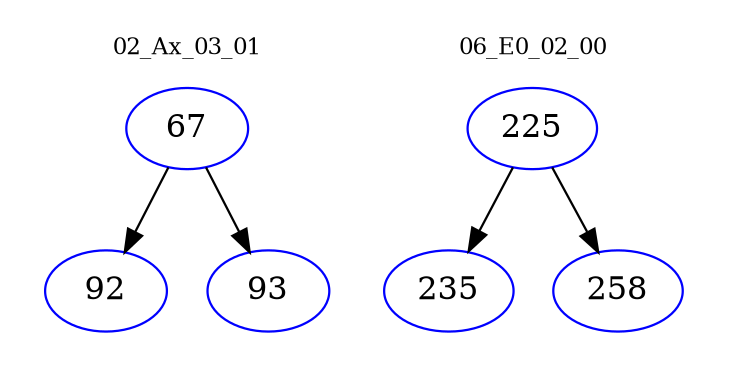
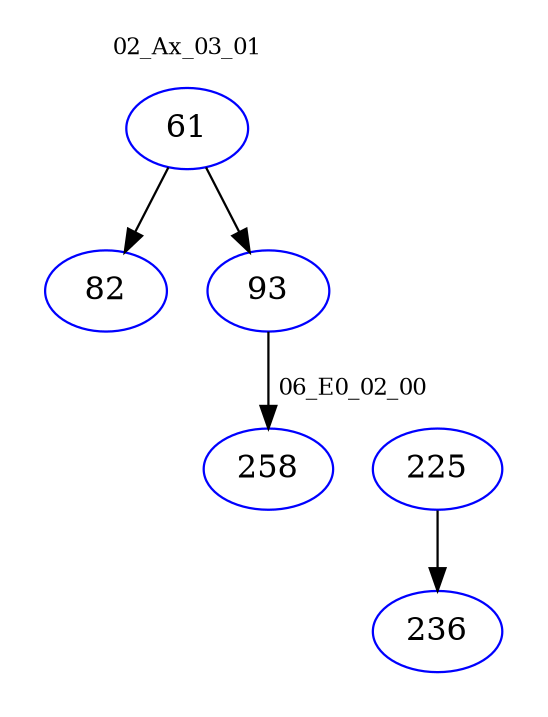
(187, 129) -> (187, 129)
(570, 200) -> (268, 381)
(106, 291) -> (106, 291)
(449, 291) -> (438, 632)
